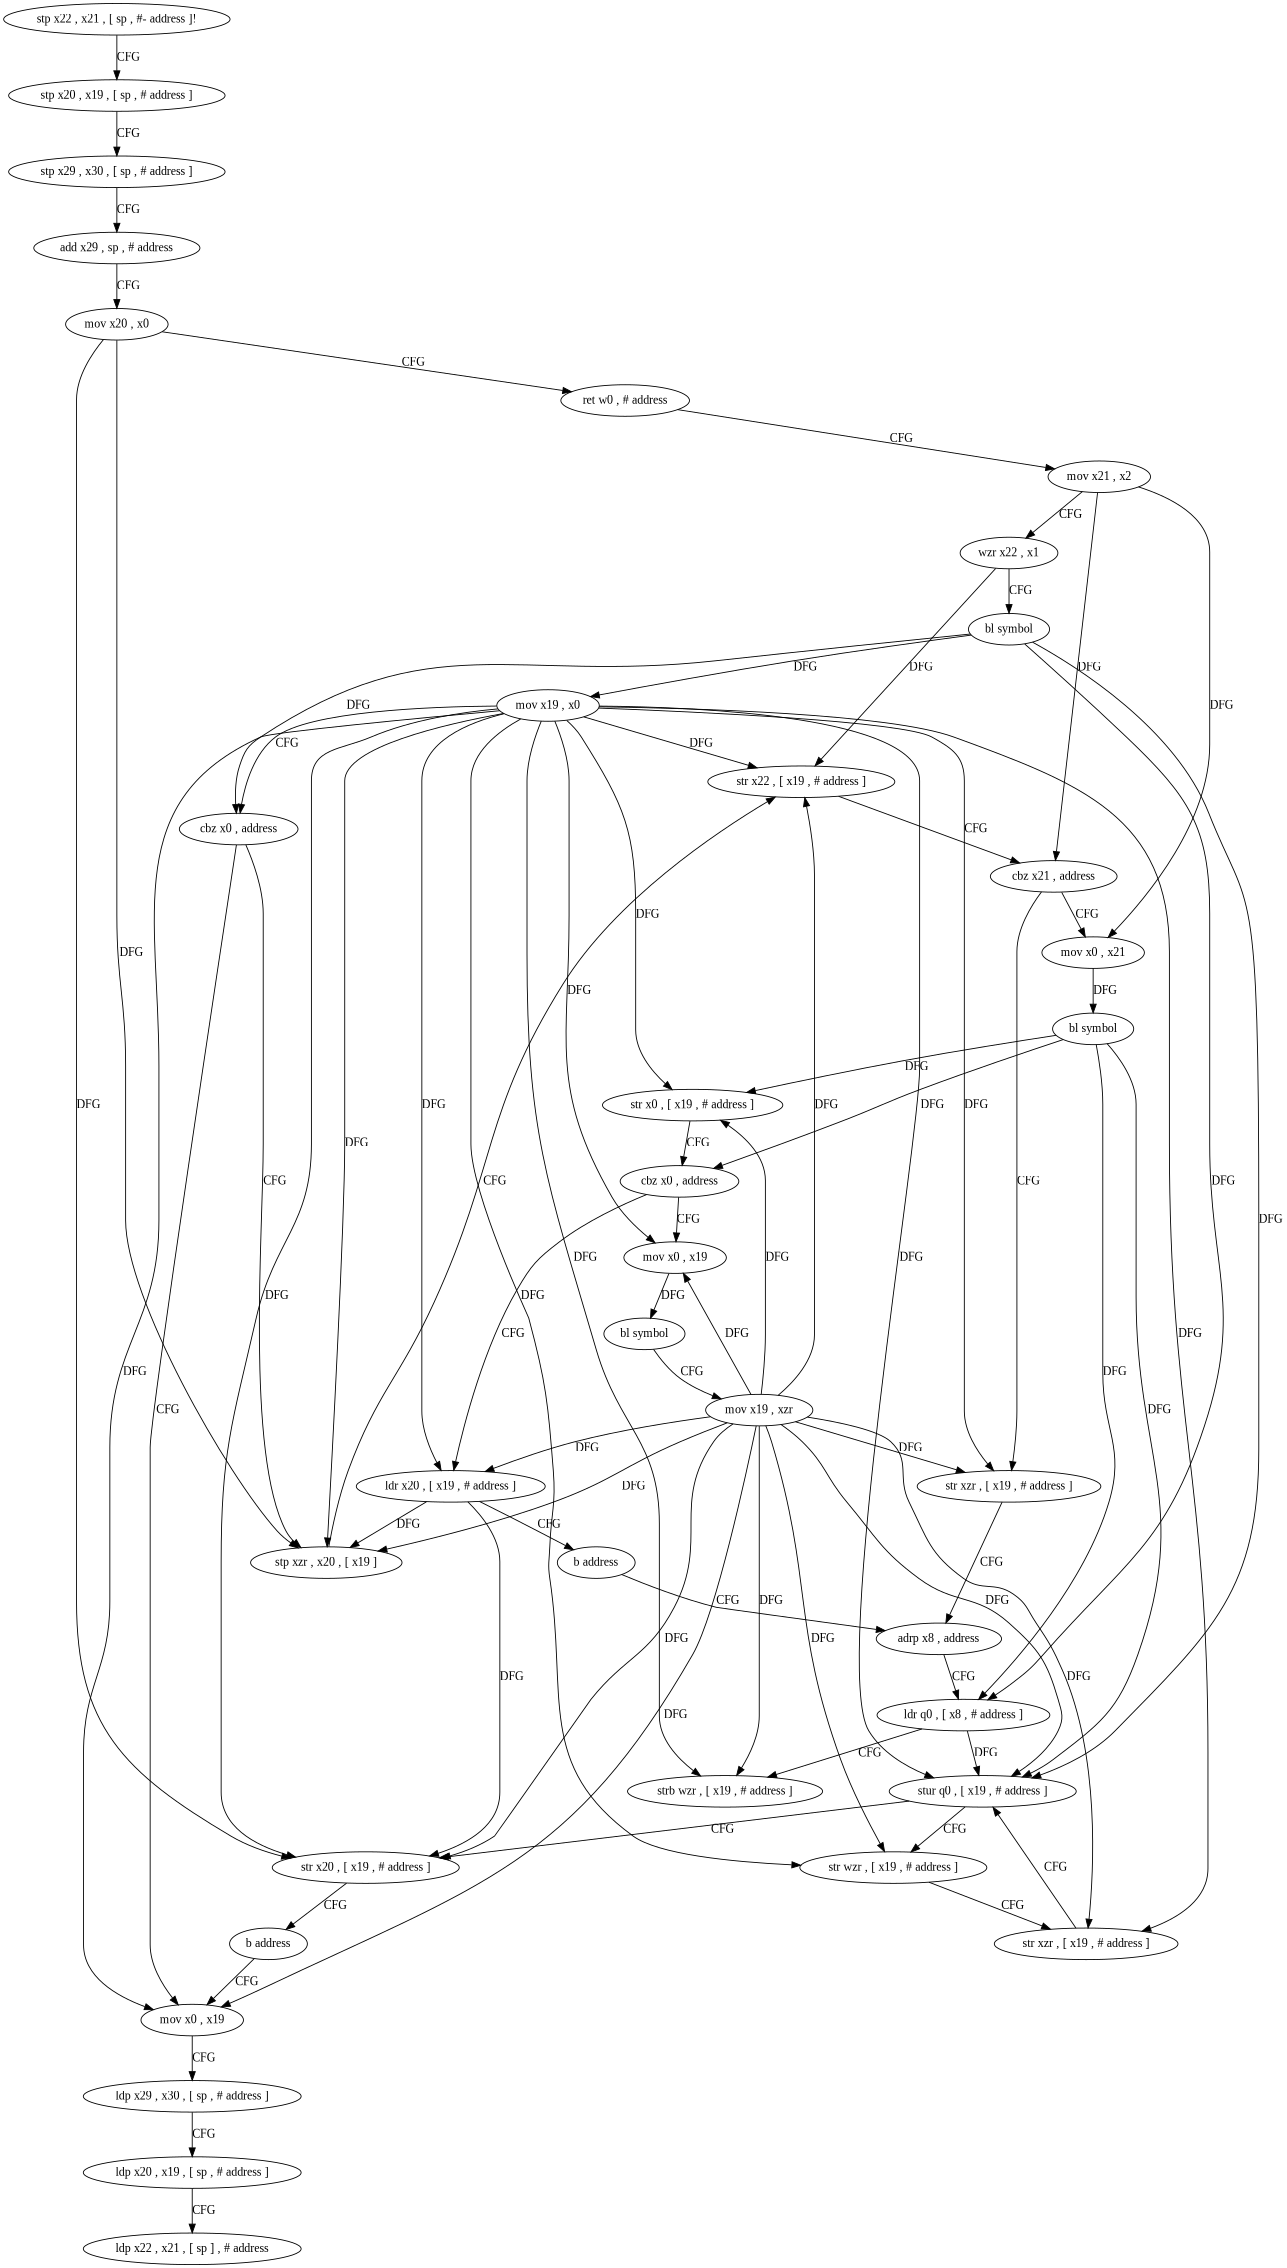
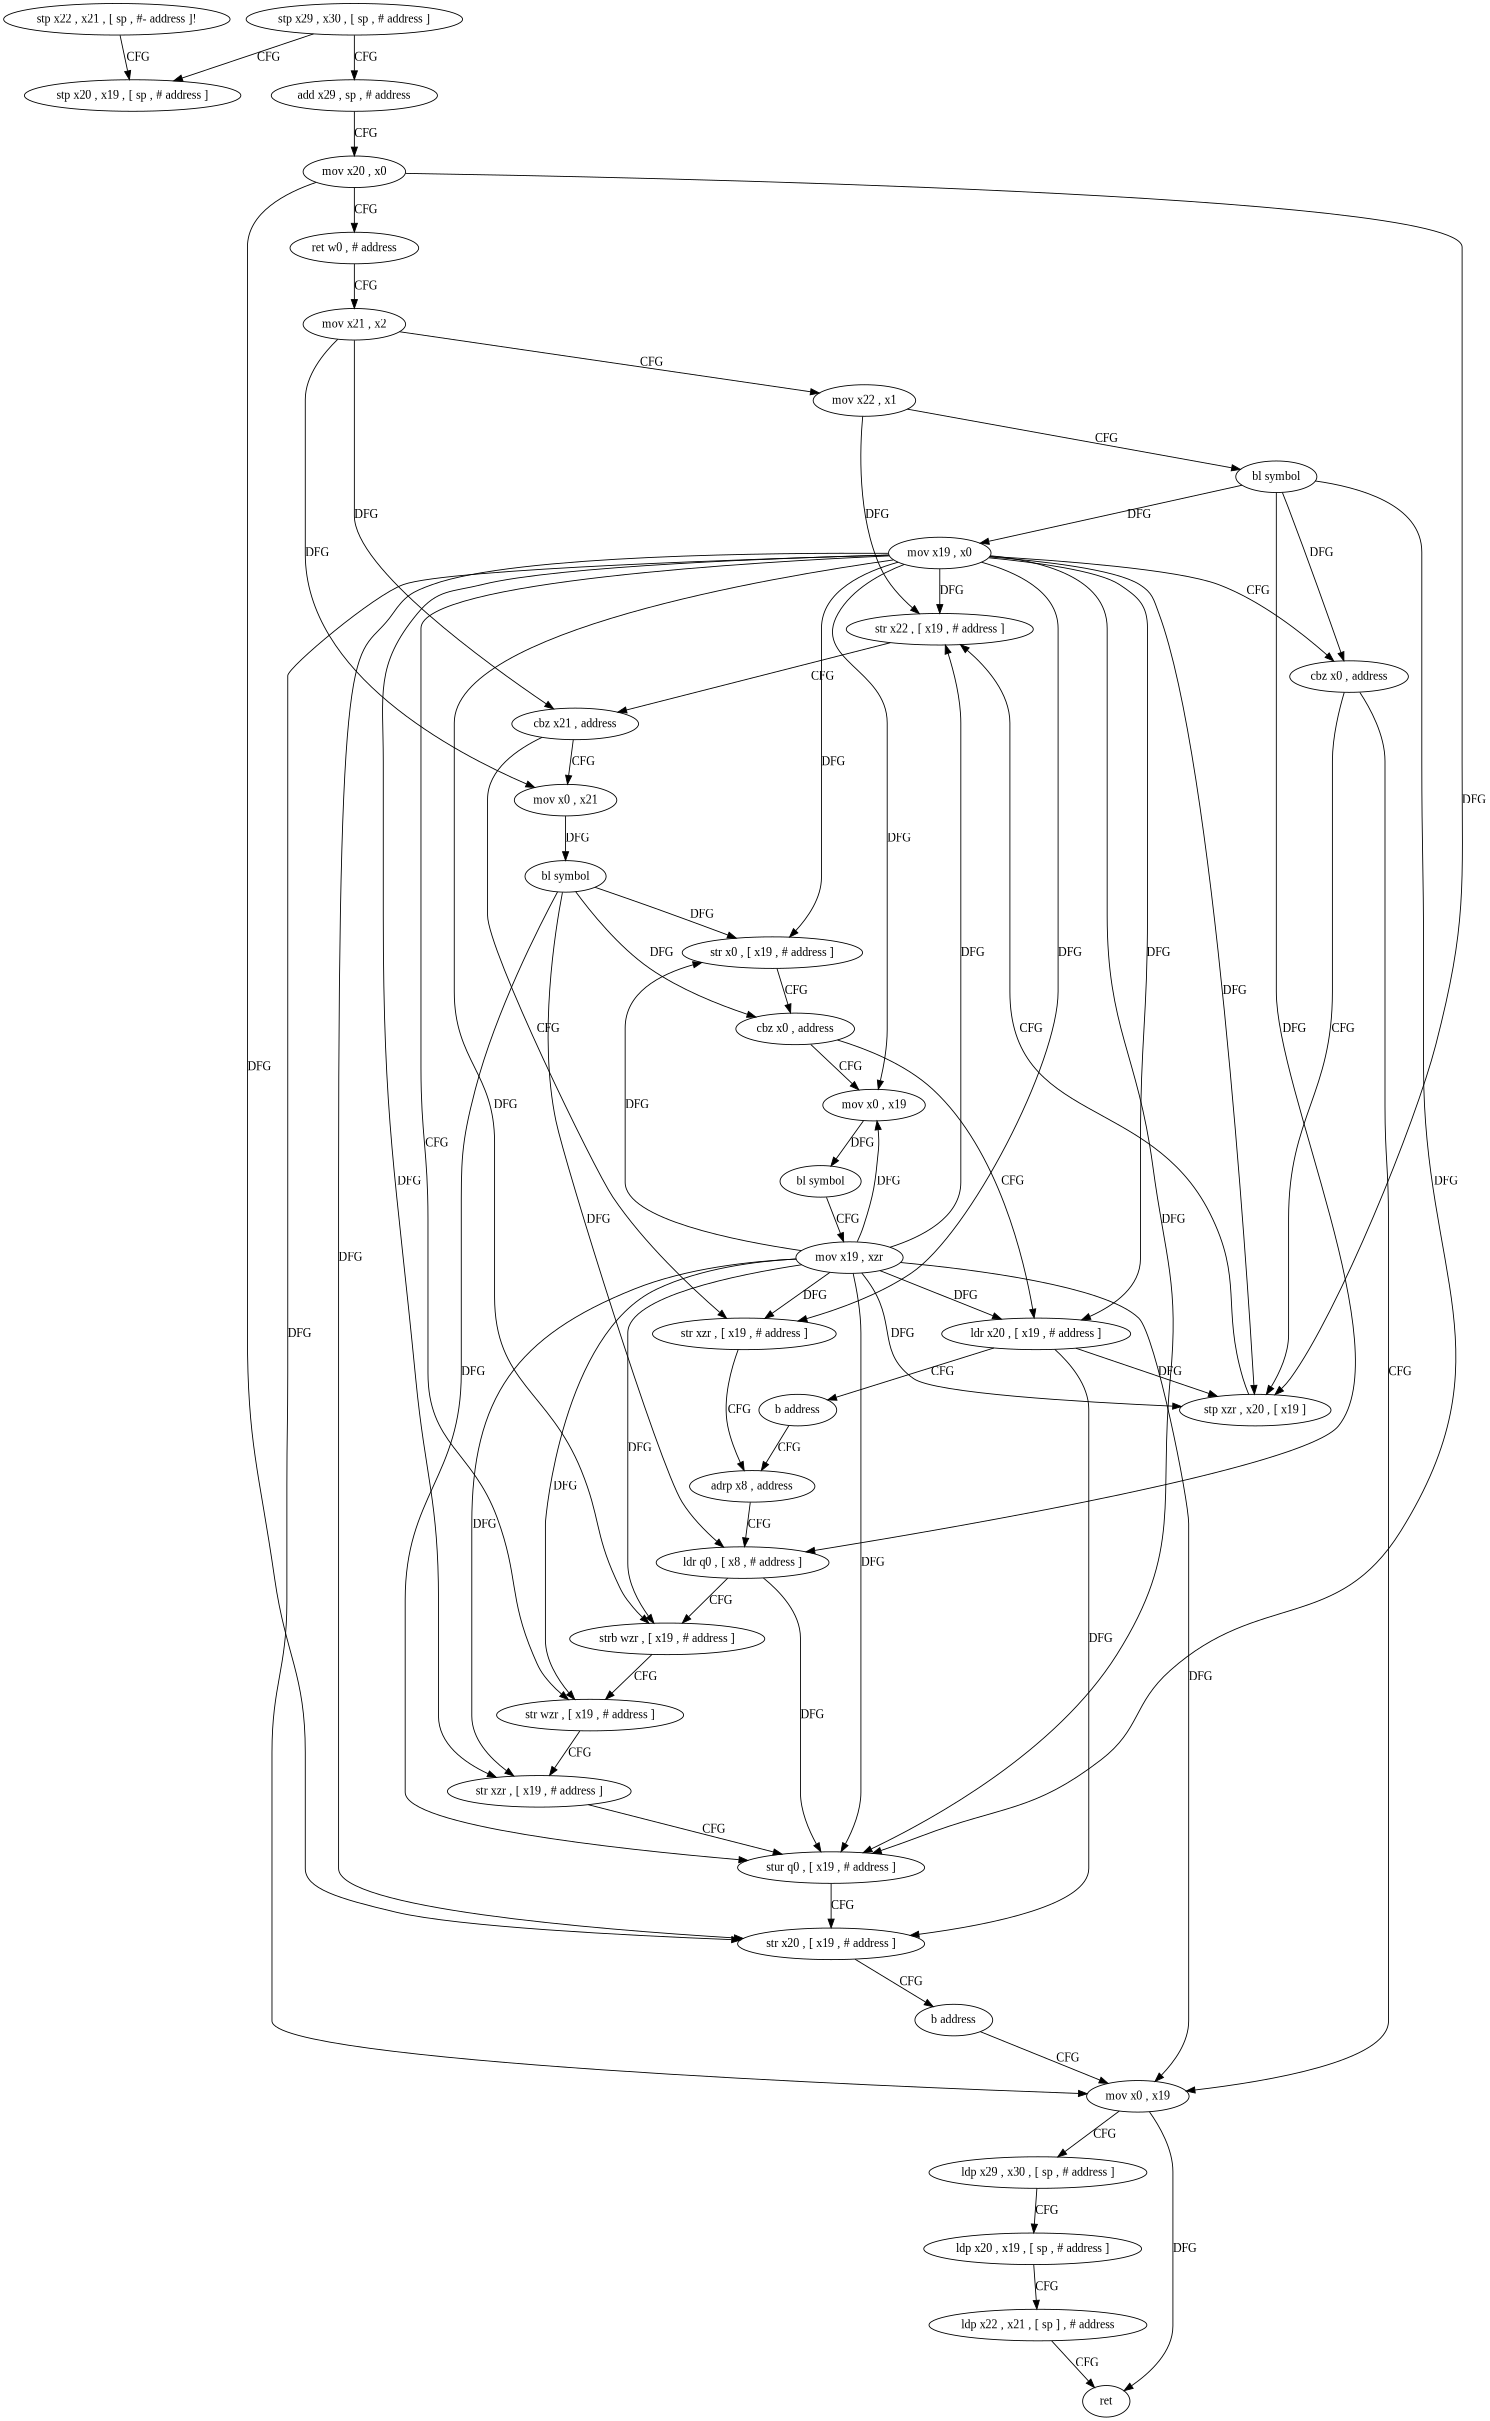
(117, 129) -> (248, 56)
(1009, 553) -> (864, 401)
(533, 1296) -> (437, 1143)
(629, 1661) -> none
(942, 1827) -> (632, 1674)
none -> (1106, 2401)
